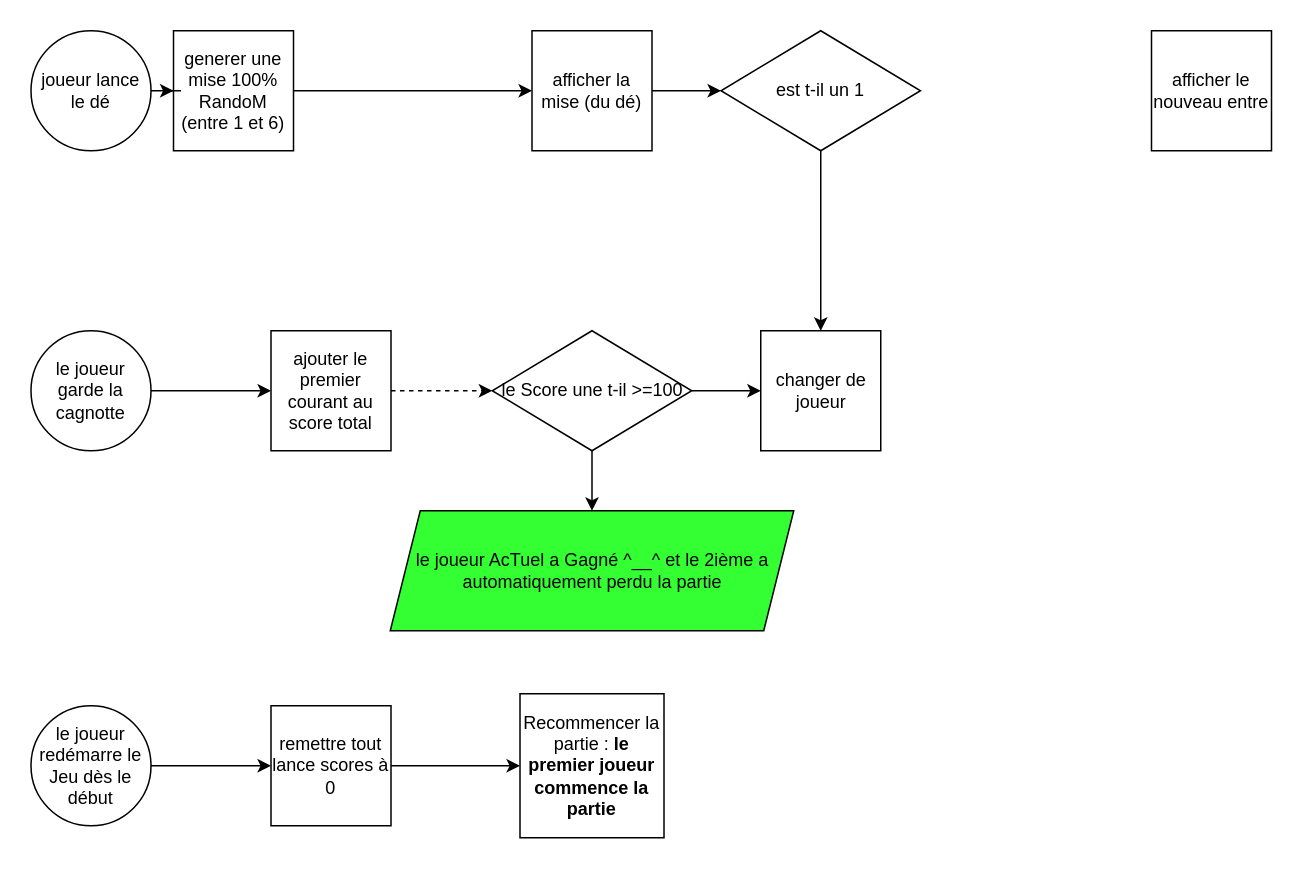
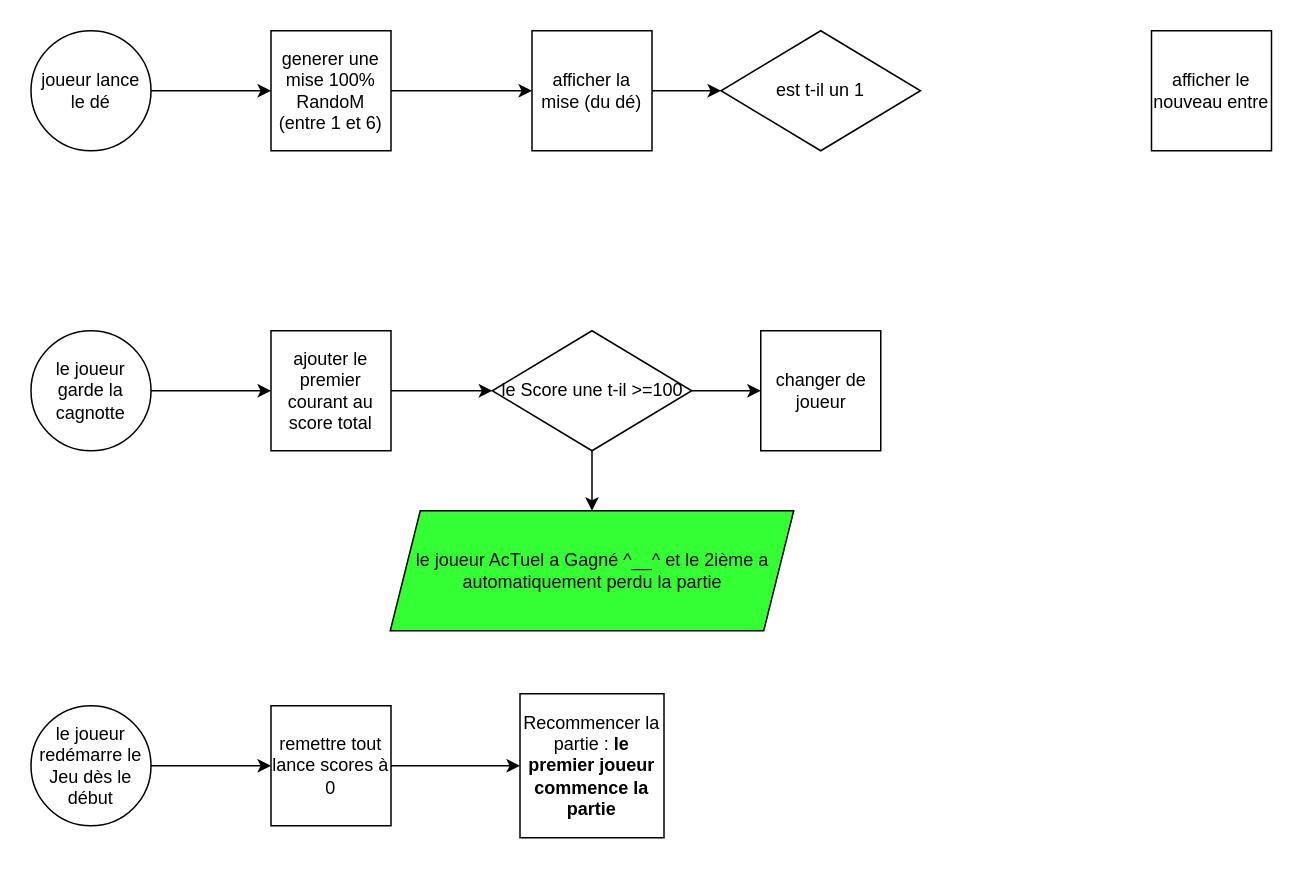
(233, 91) -> (331, 91)
(821, 236) -> none
(437, 391) -> (437, 391)
